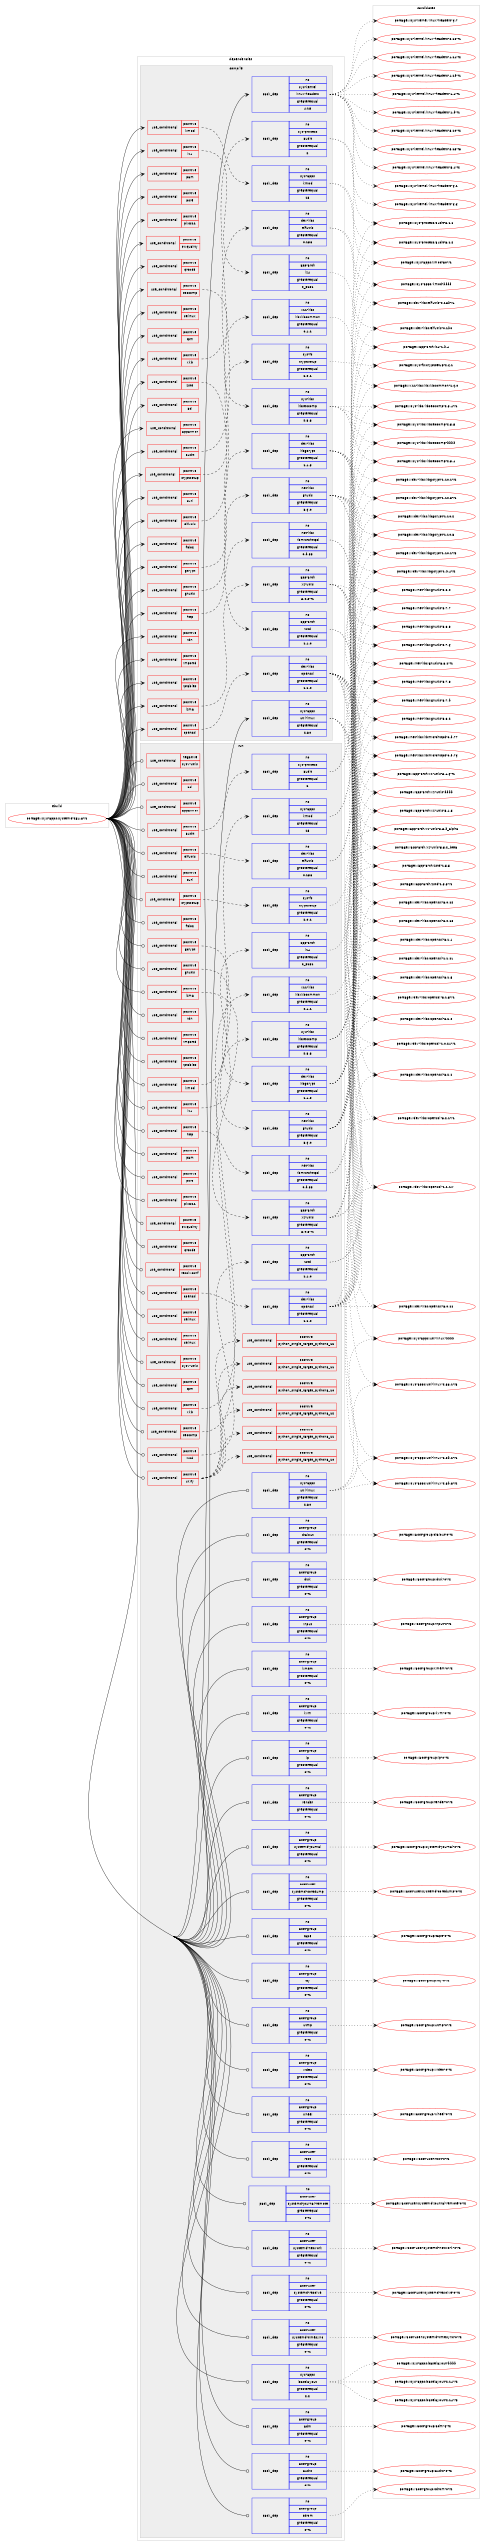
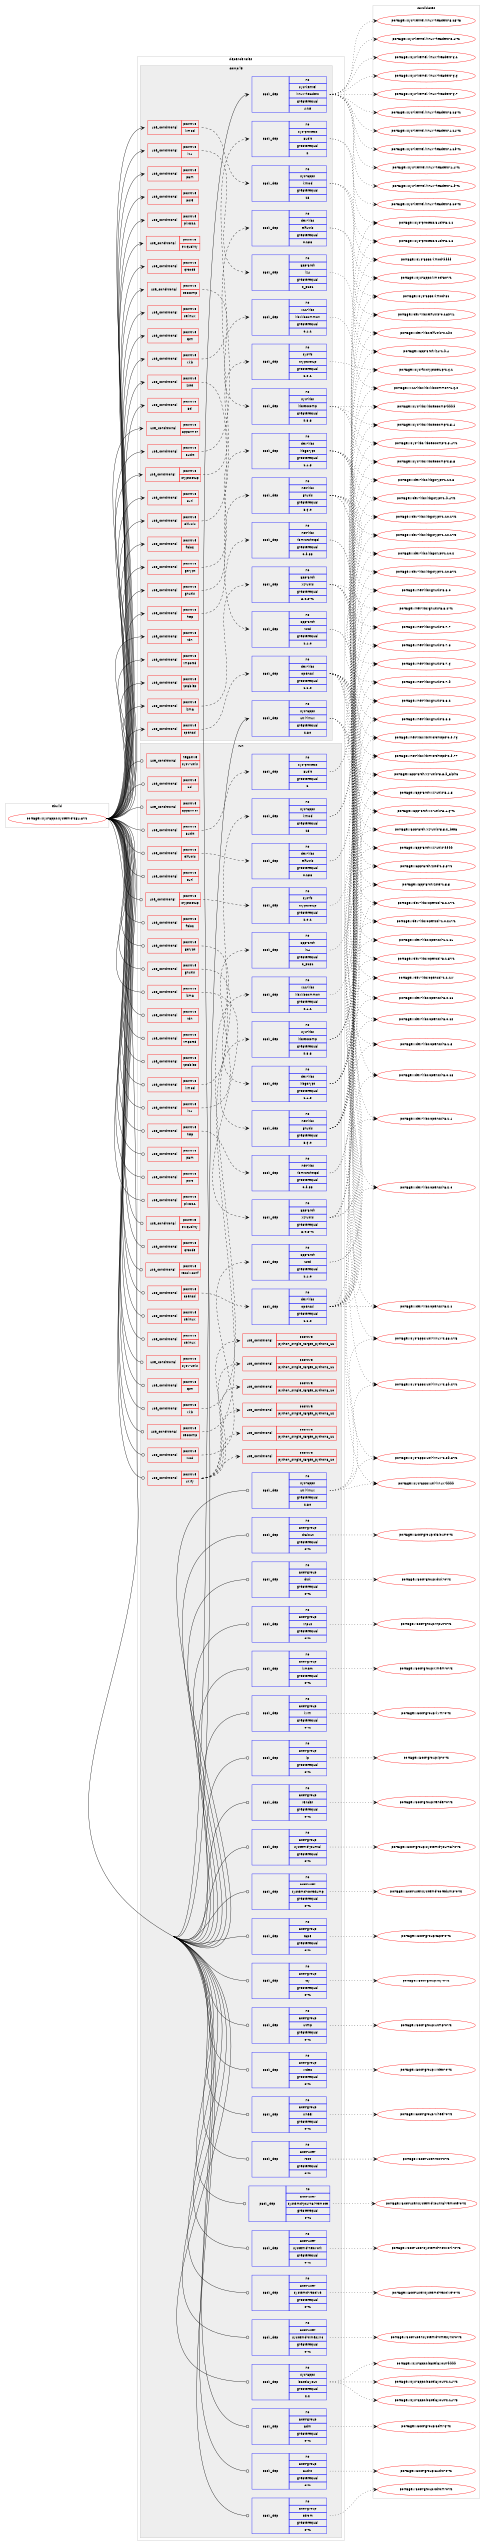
none -> (426, 296)
